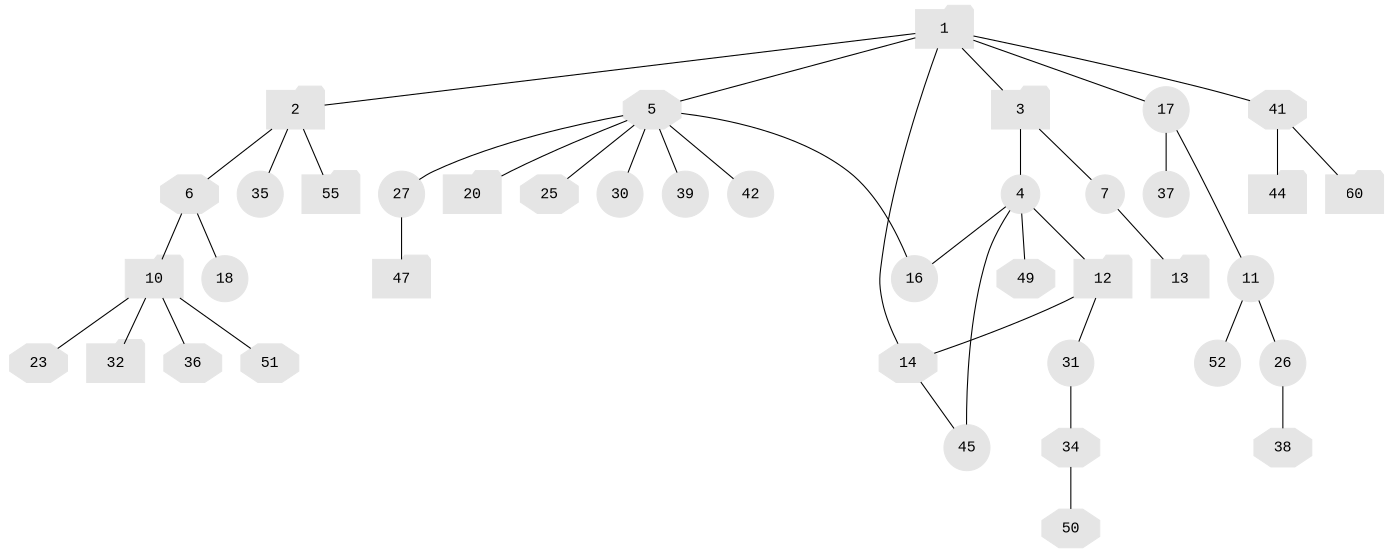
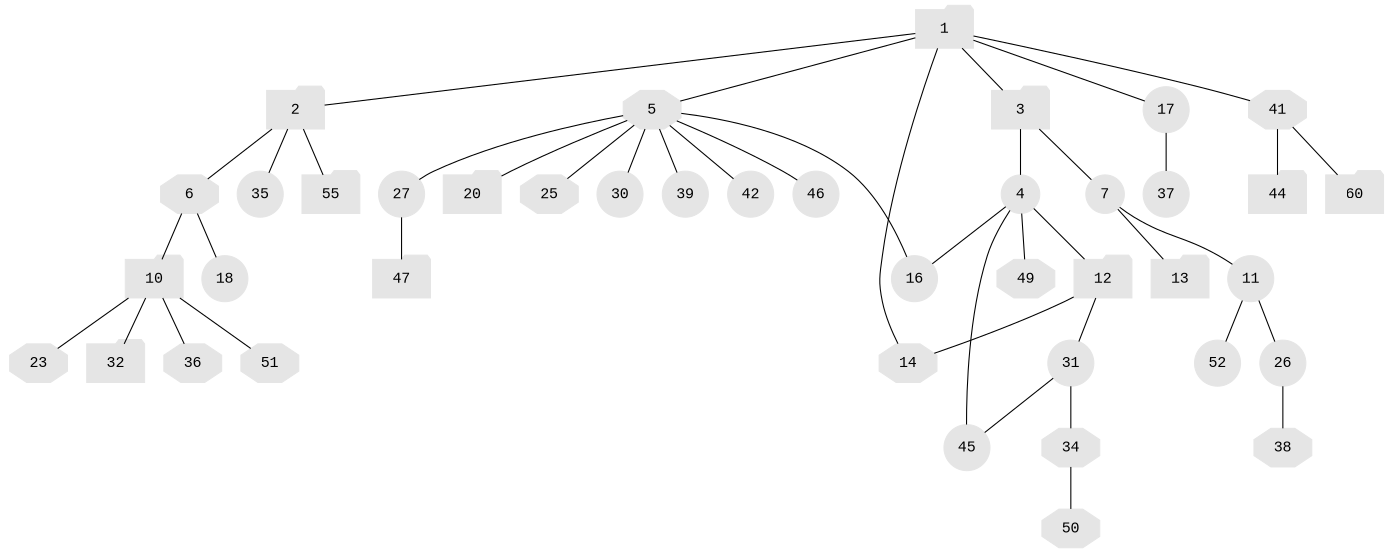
none -> (816, 194)
(1210, 194) -> (1176, 237)
(937, 405) -> (1019, 405)
